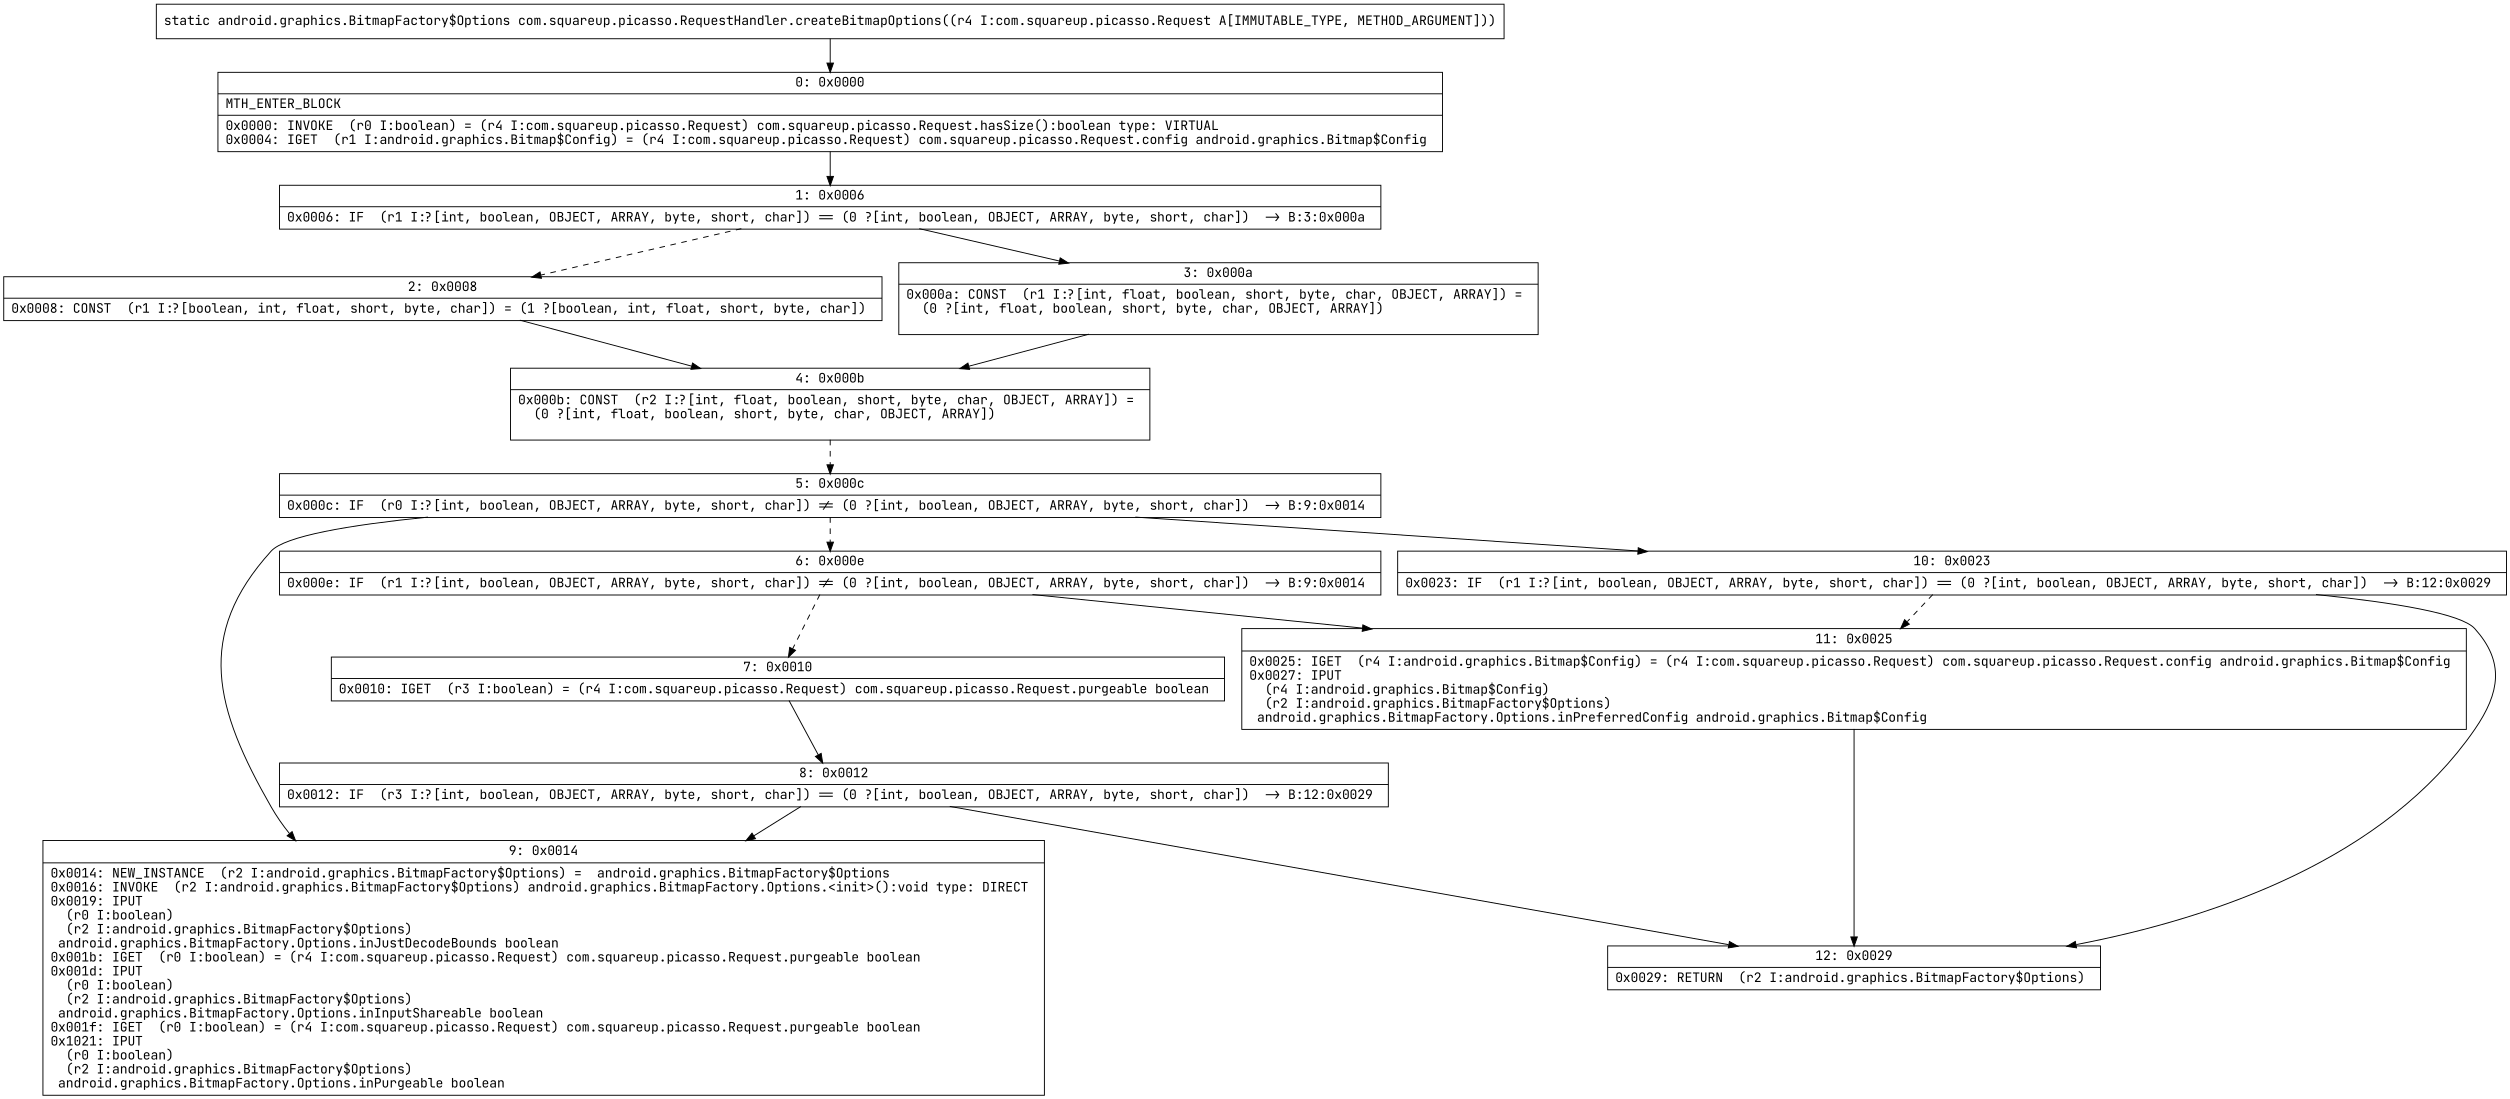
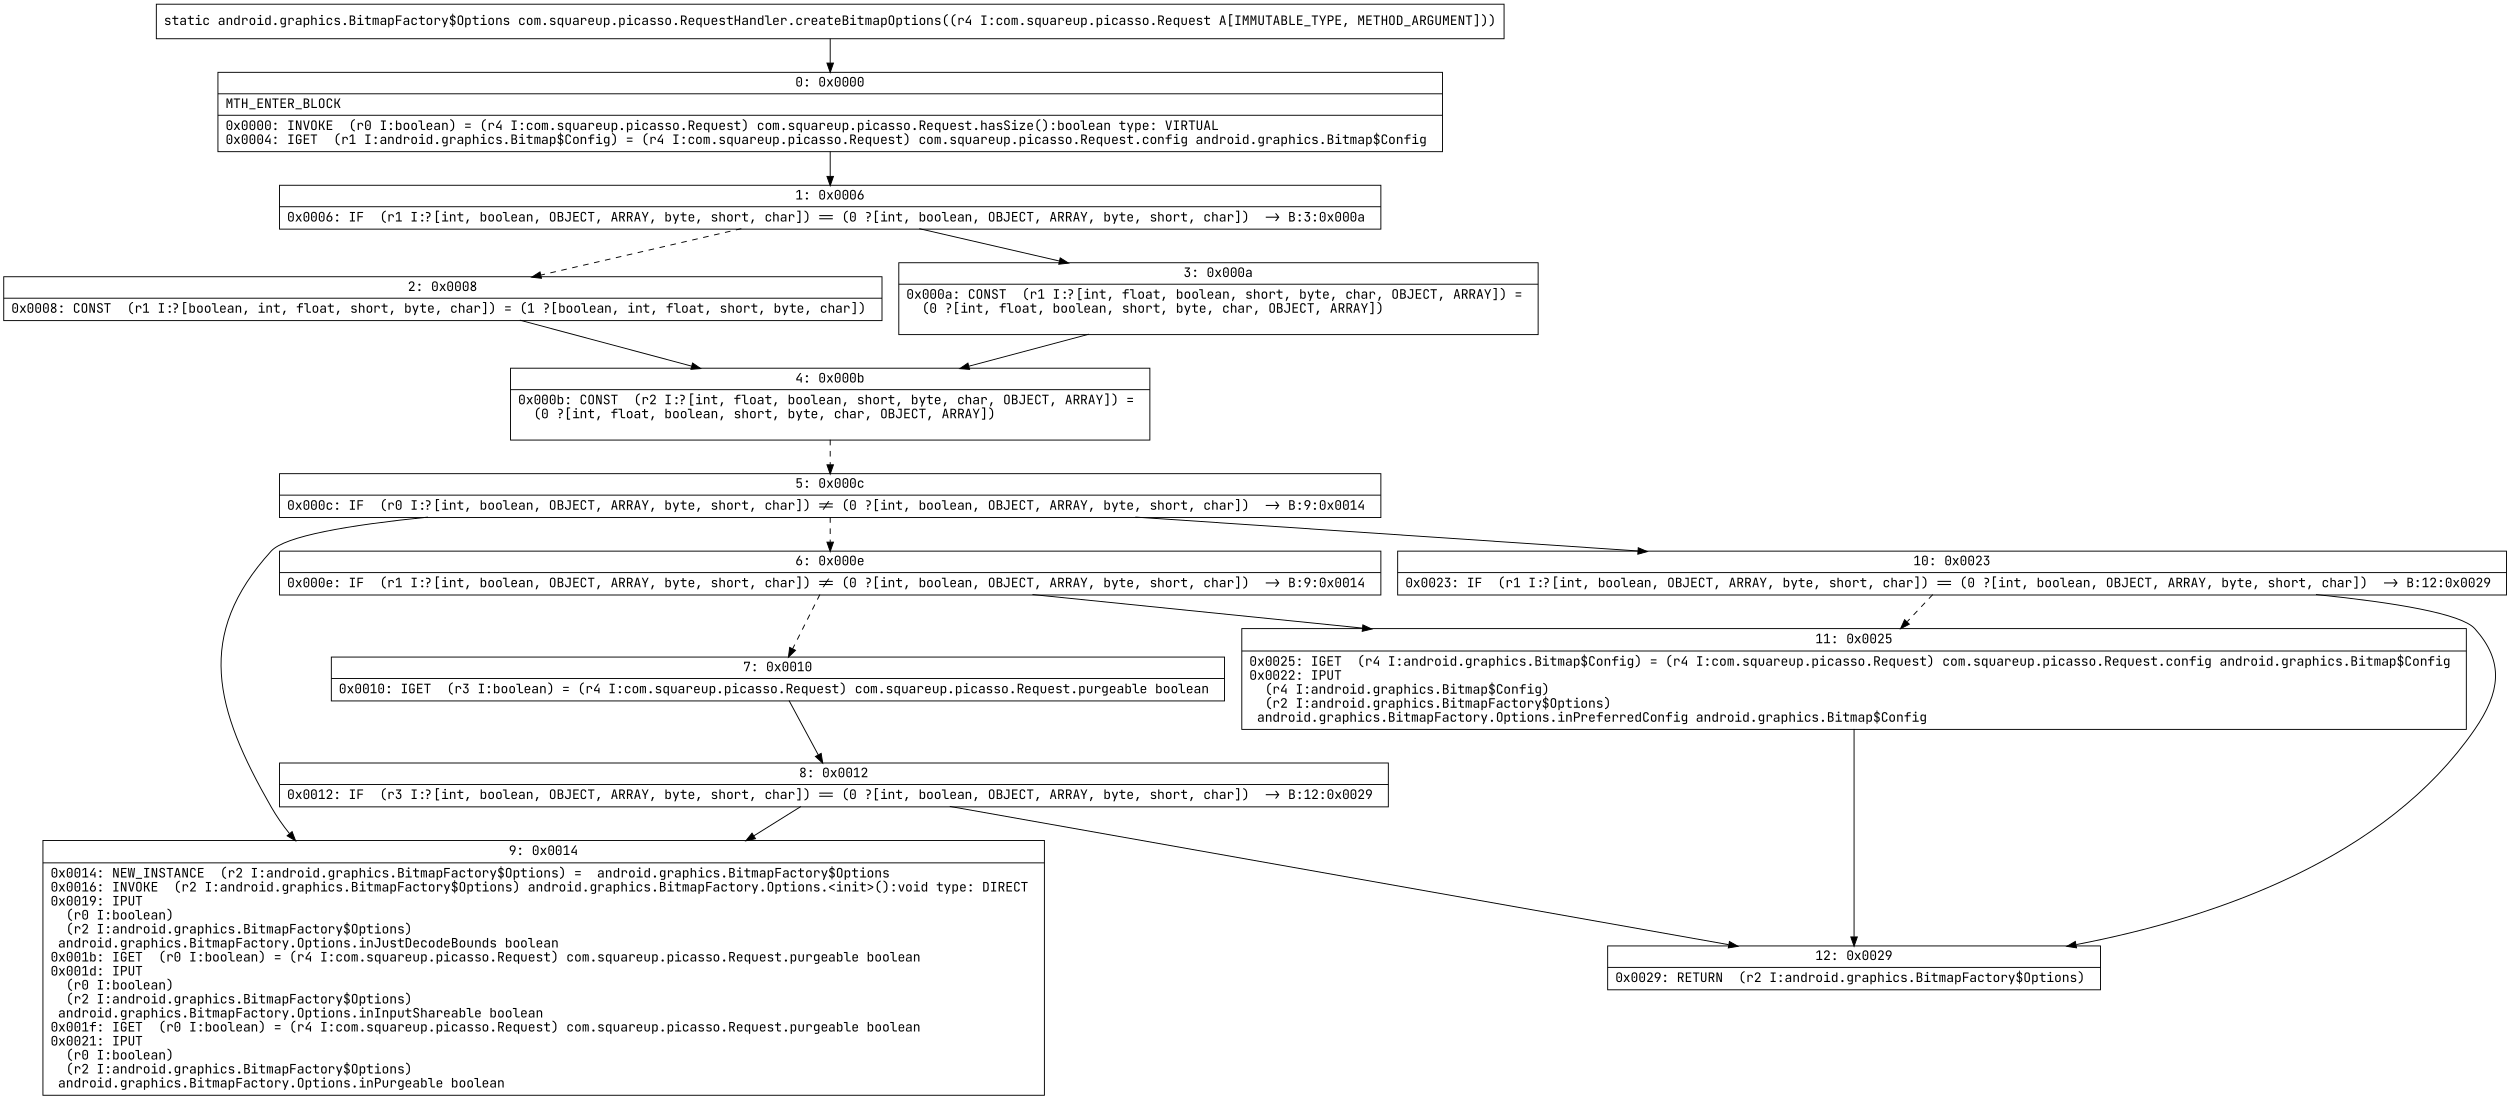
(1303, 676) -> (1303, 676)
(105, 1042) -> (105, 1042)
